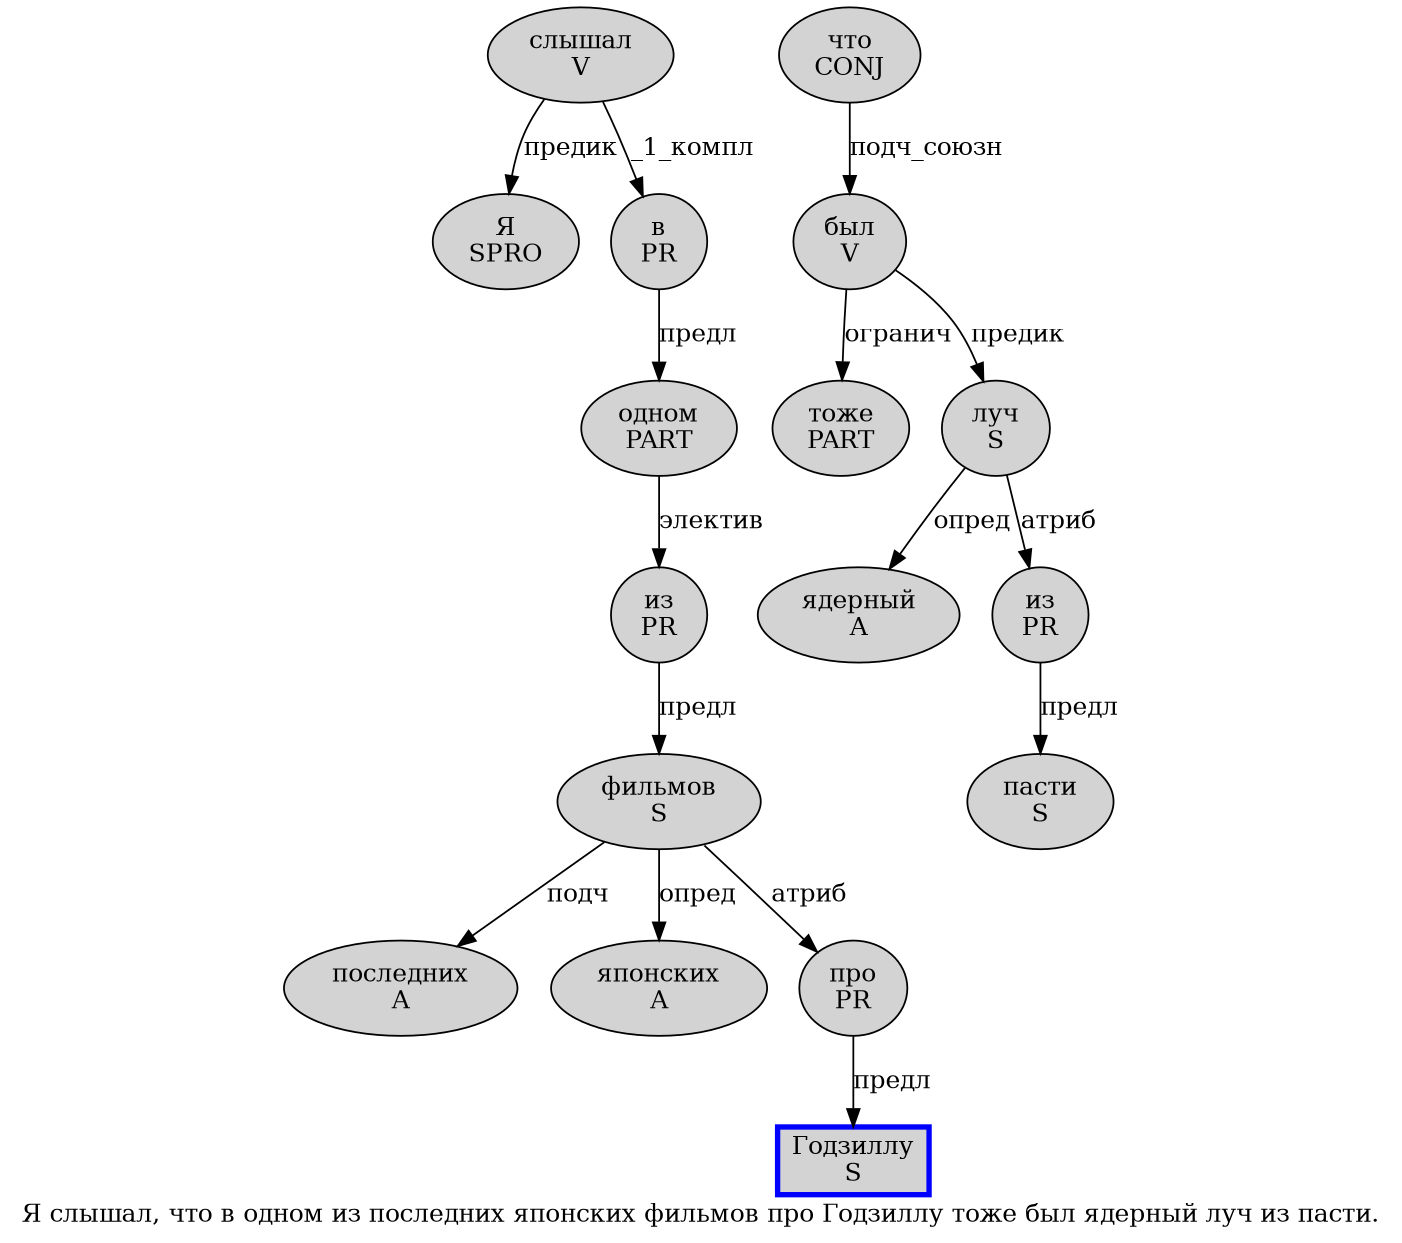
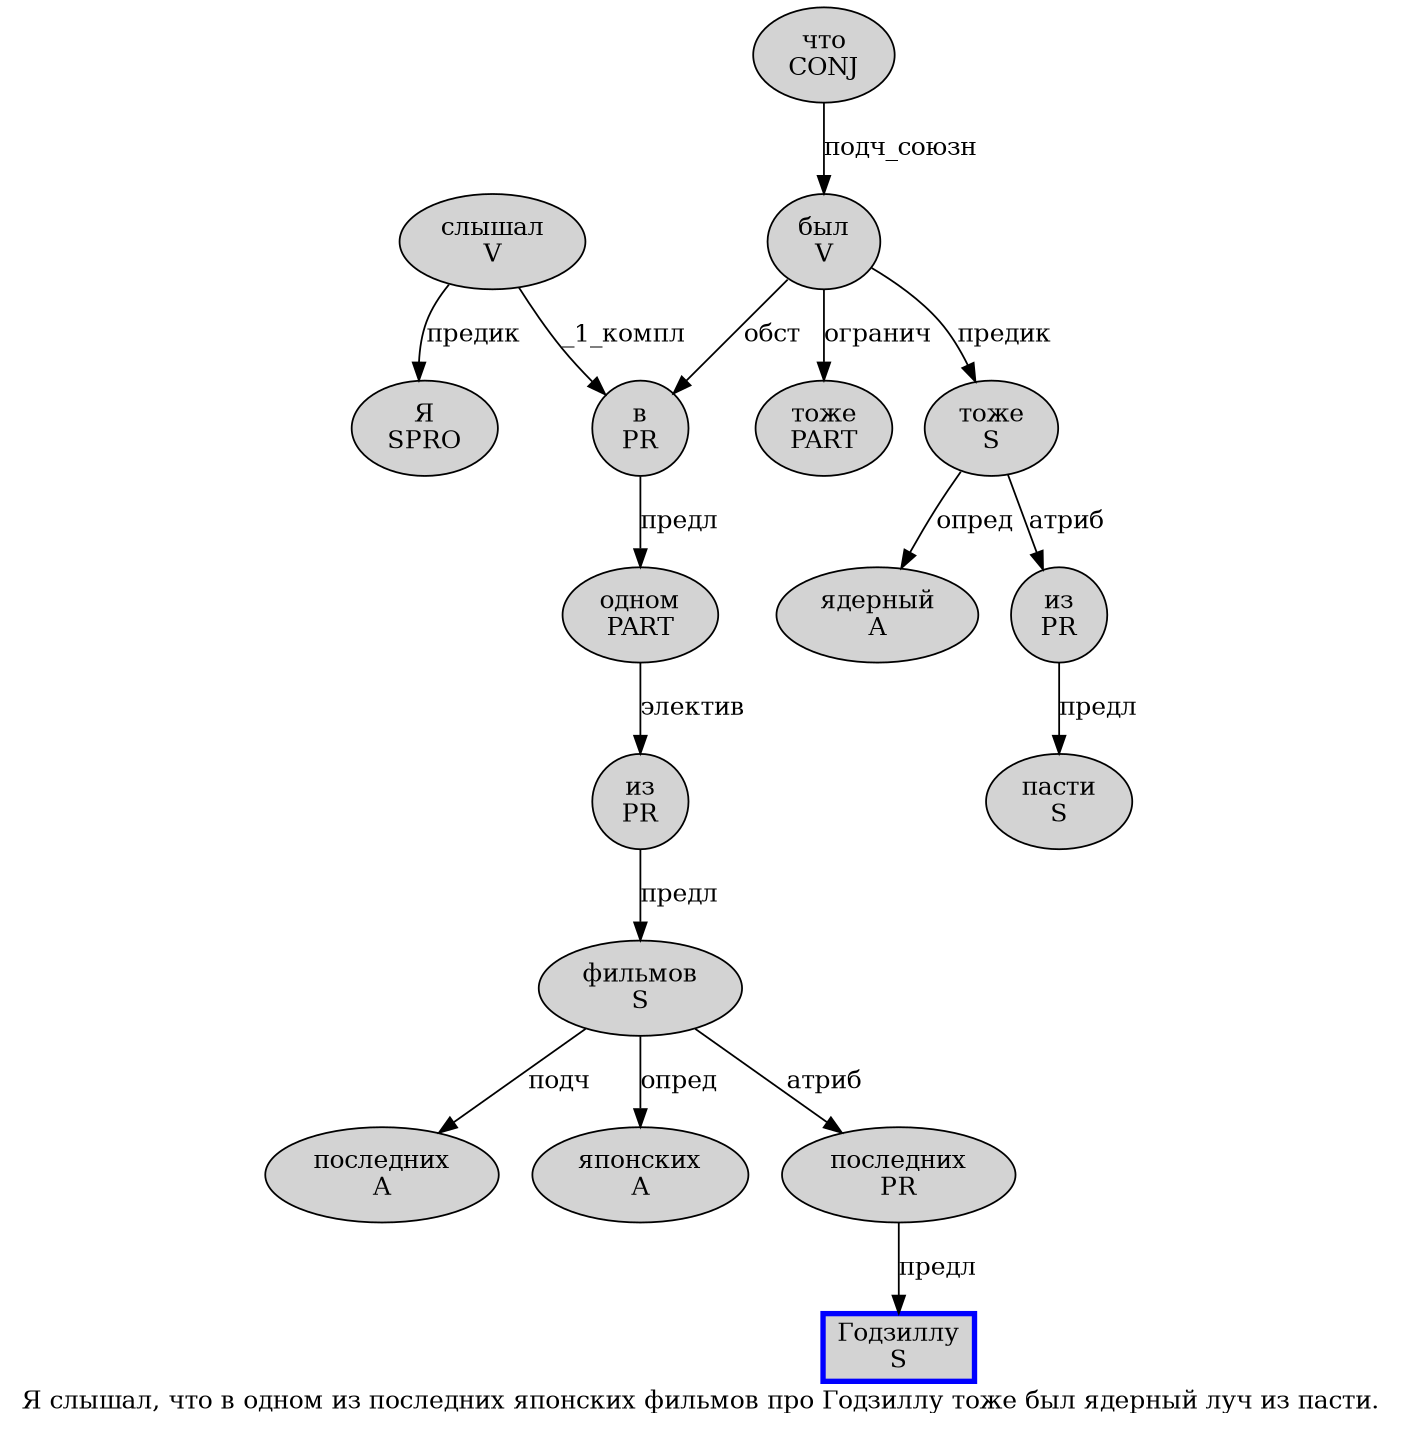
none -> (737, 330)
(996, 428) -> (991, 428)
(853, 988) -> (899, 1175)
